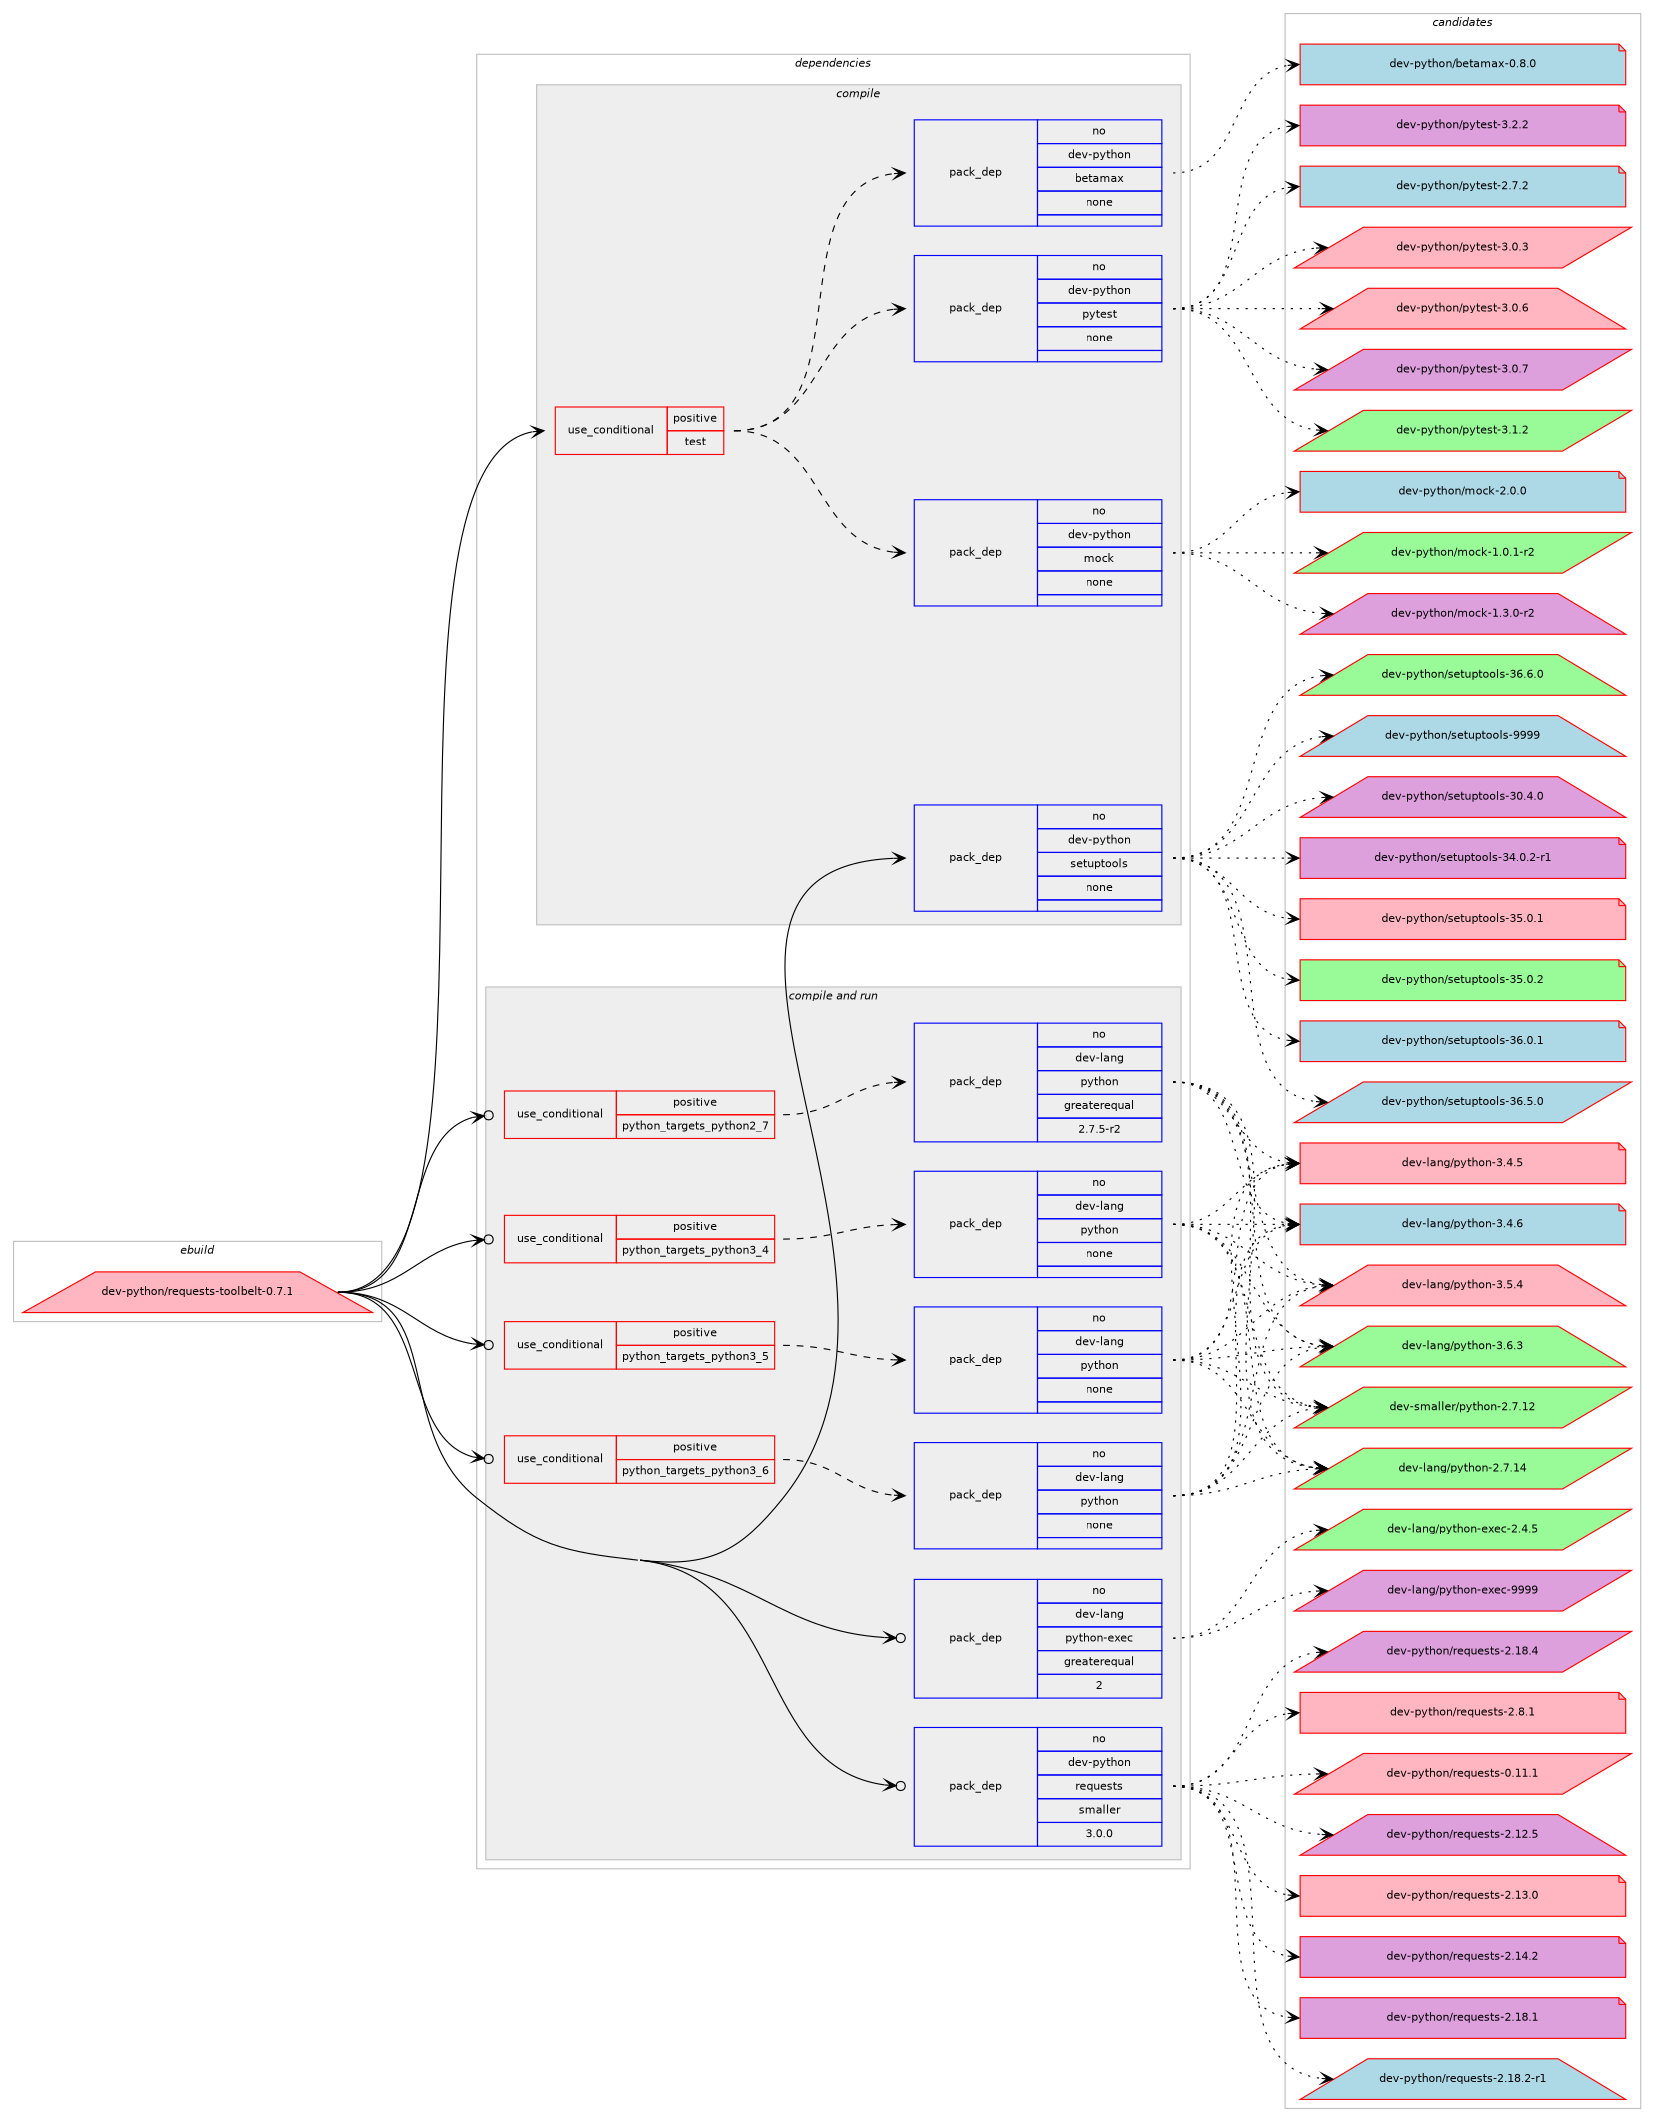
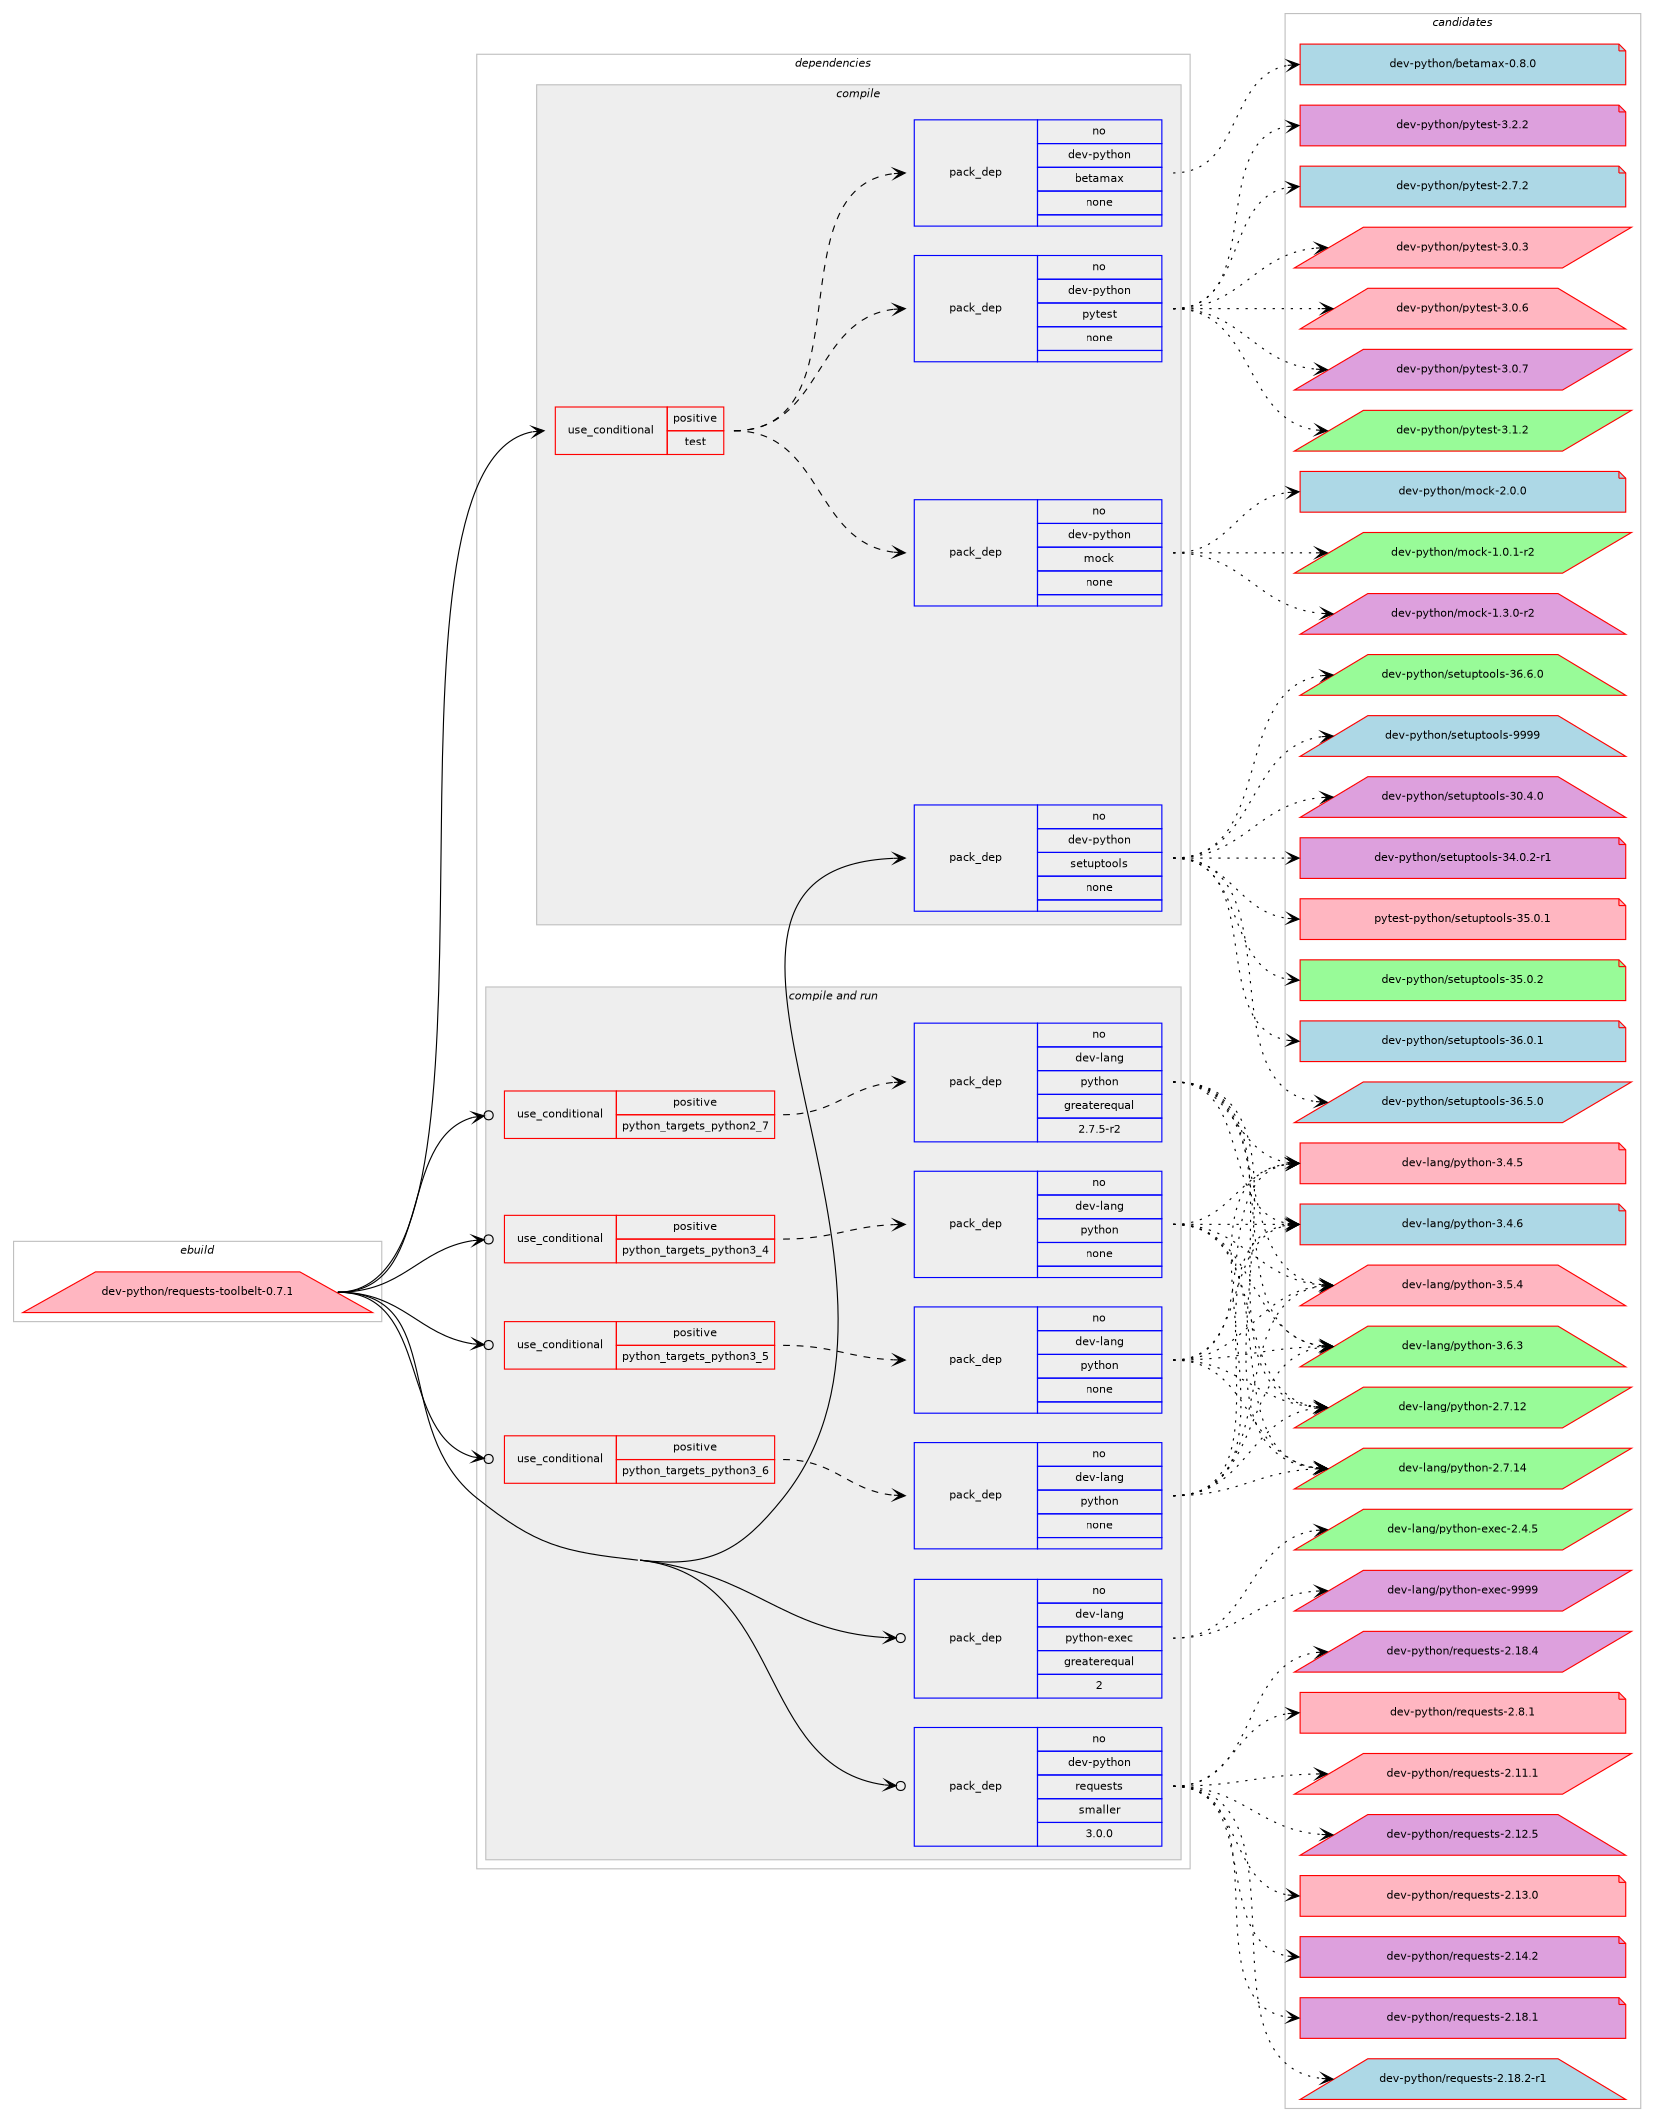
(1463, 919) -> (1463, 919)
(1463, 1408) -> (1463, 1408)
(1463, 1774) -> (1463, 1774)
